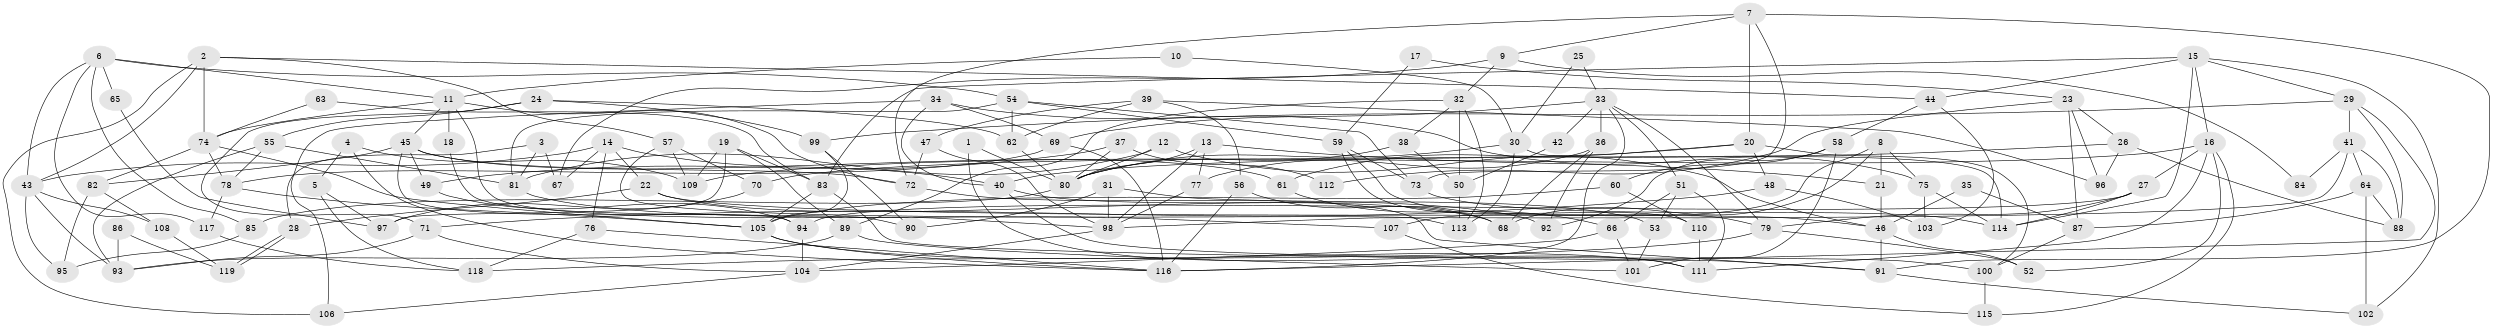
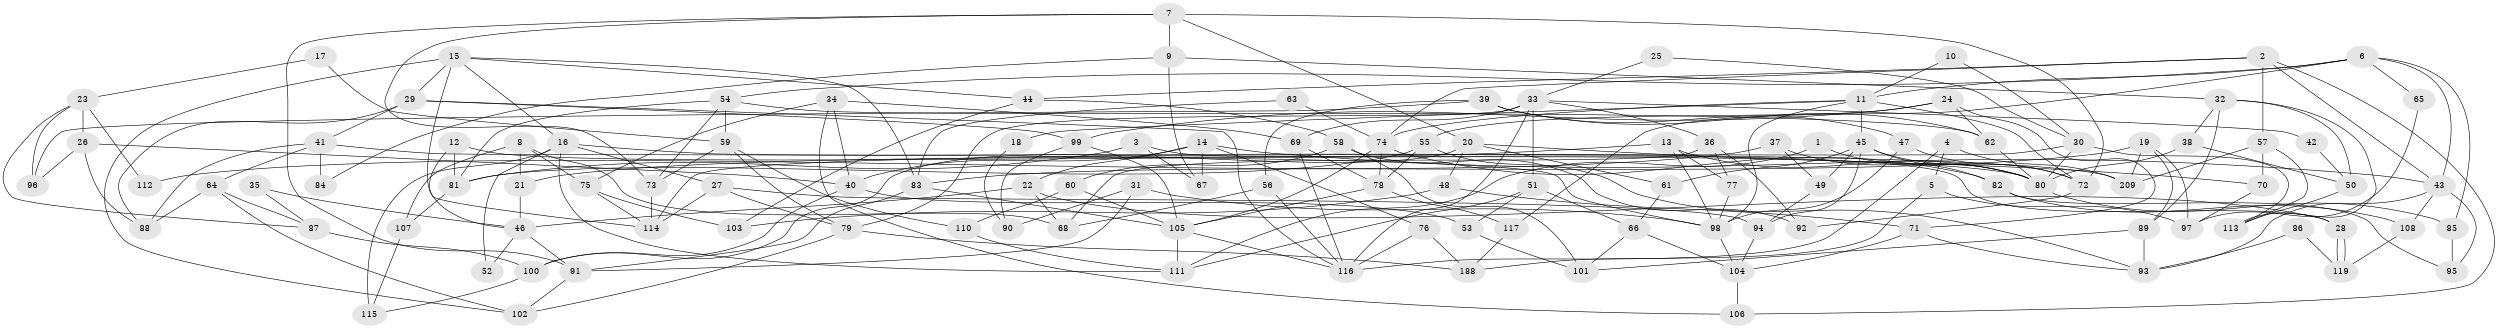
(690, 186) -> (2128, 186)
(1900, 245) -> (686, 278)
(476, 272) -> (1468, 272)
